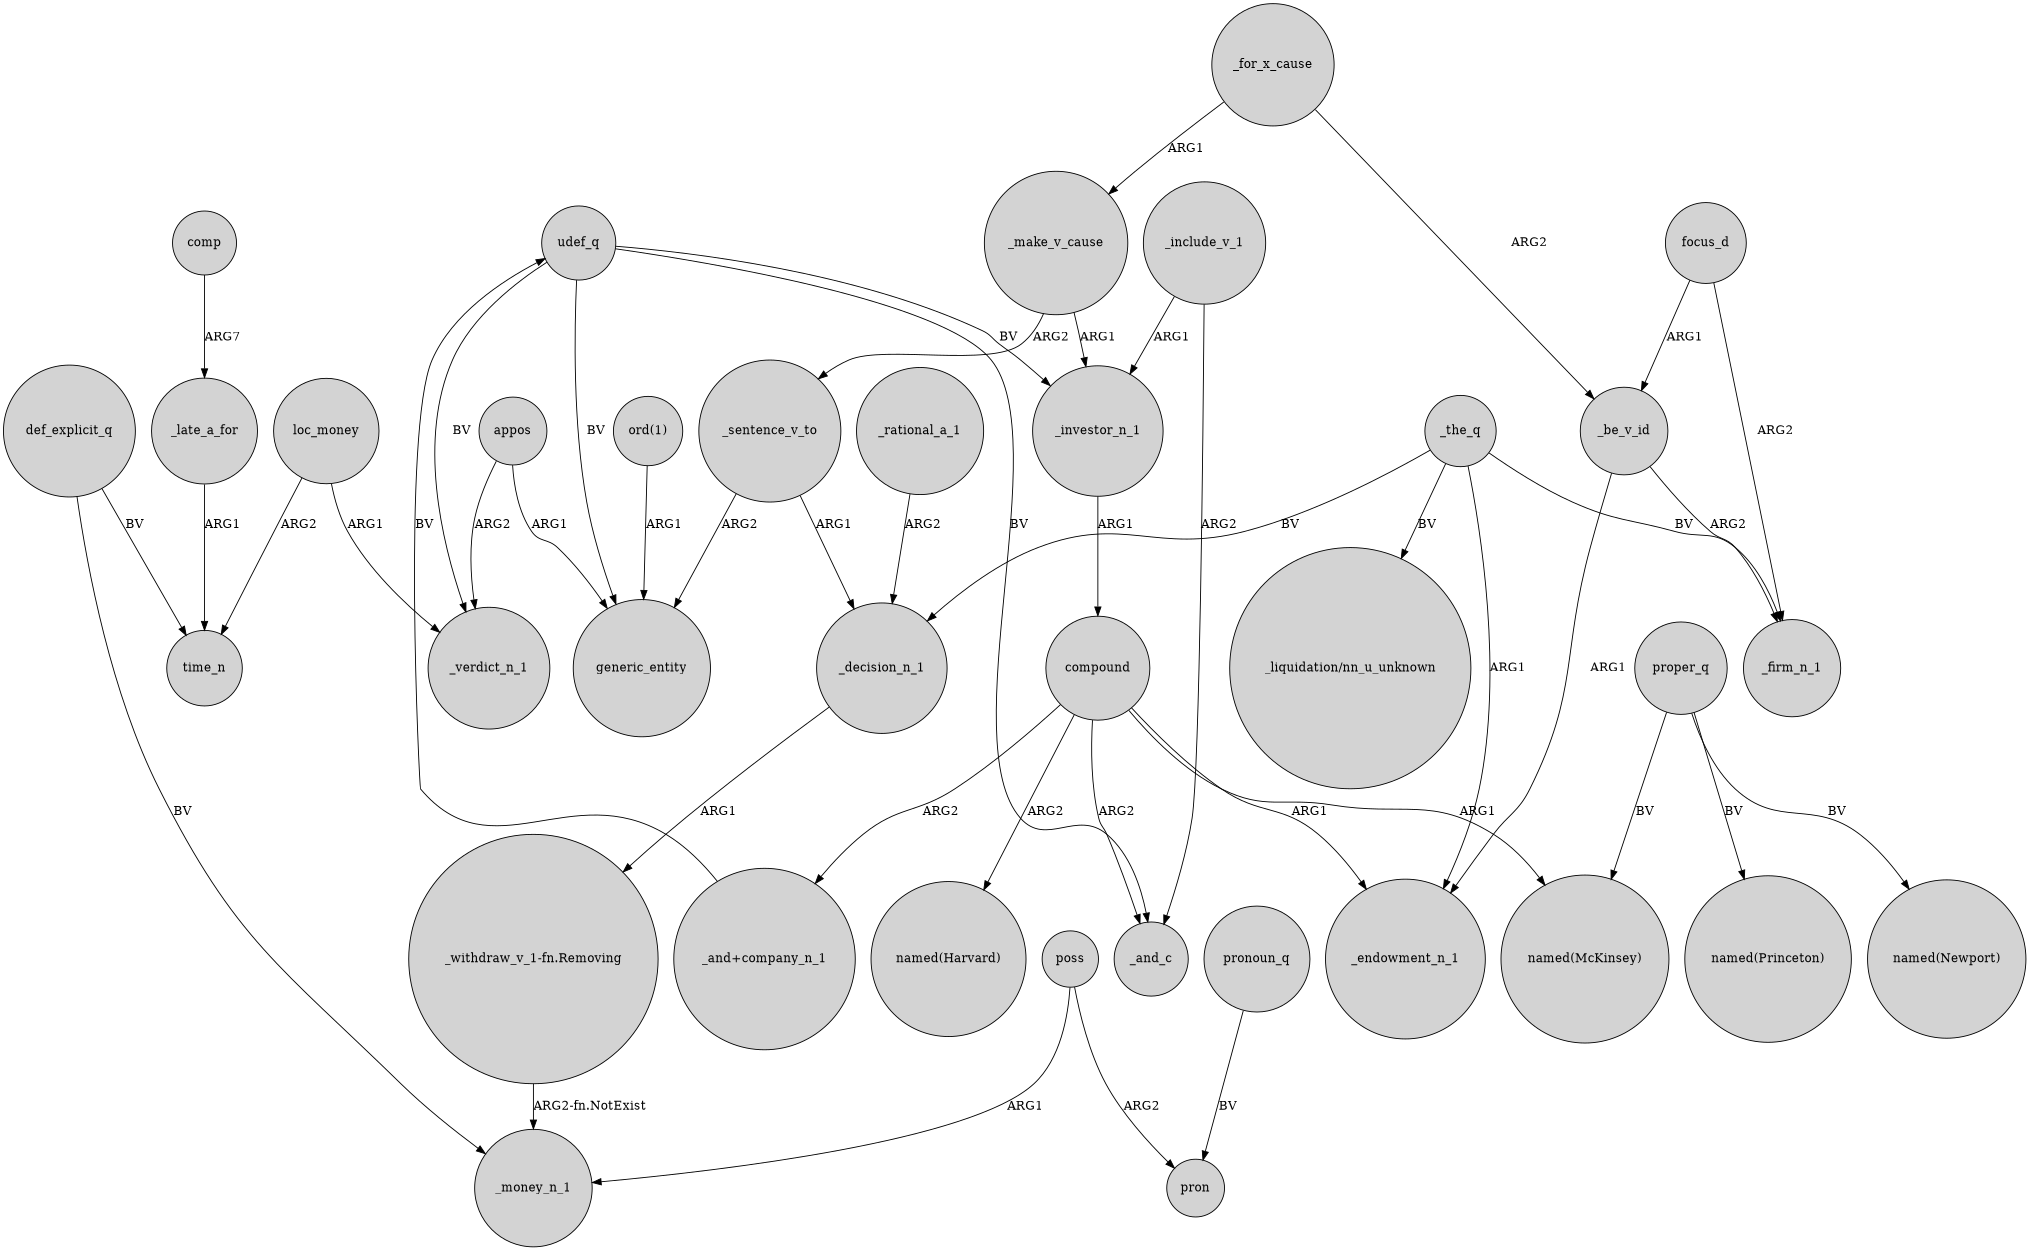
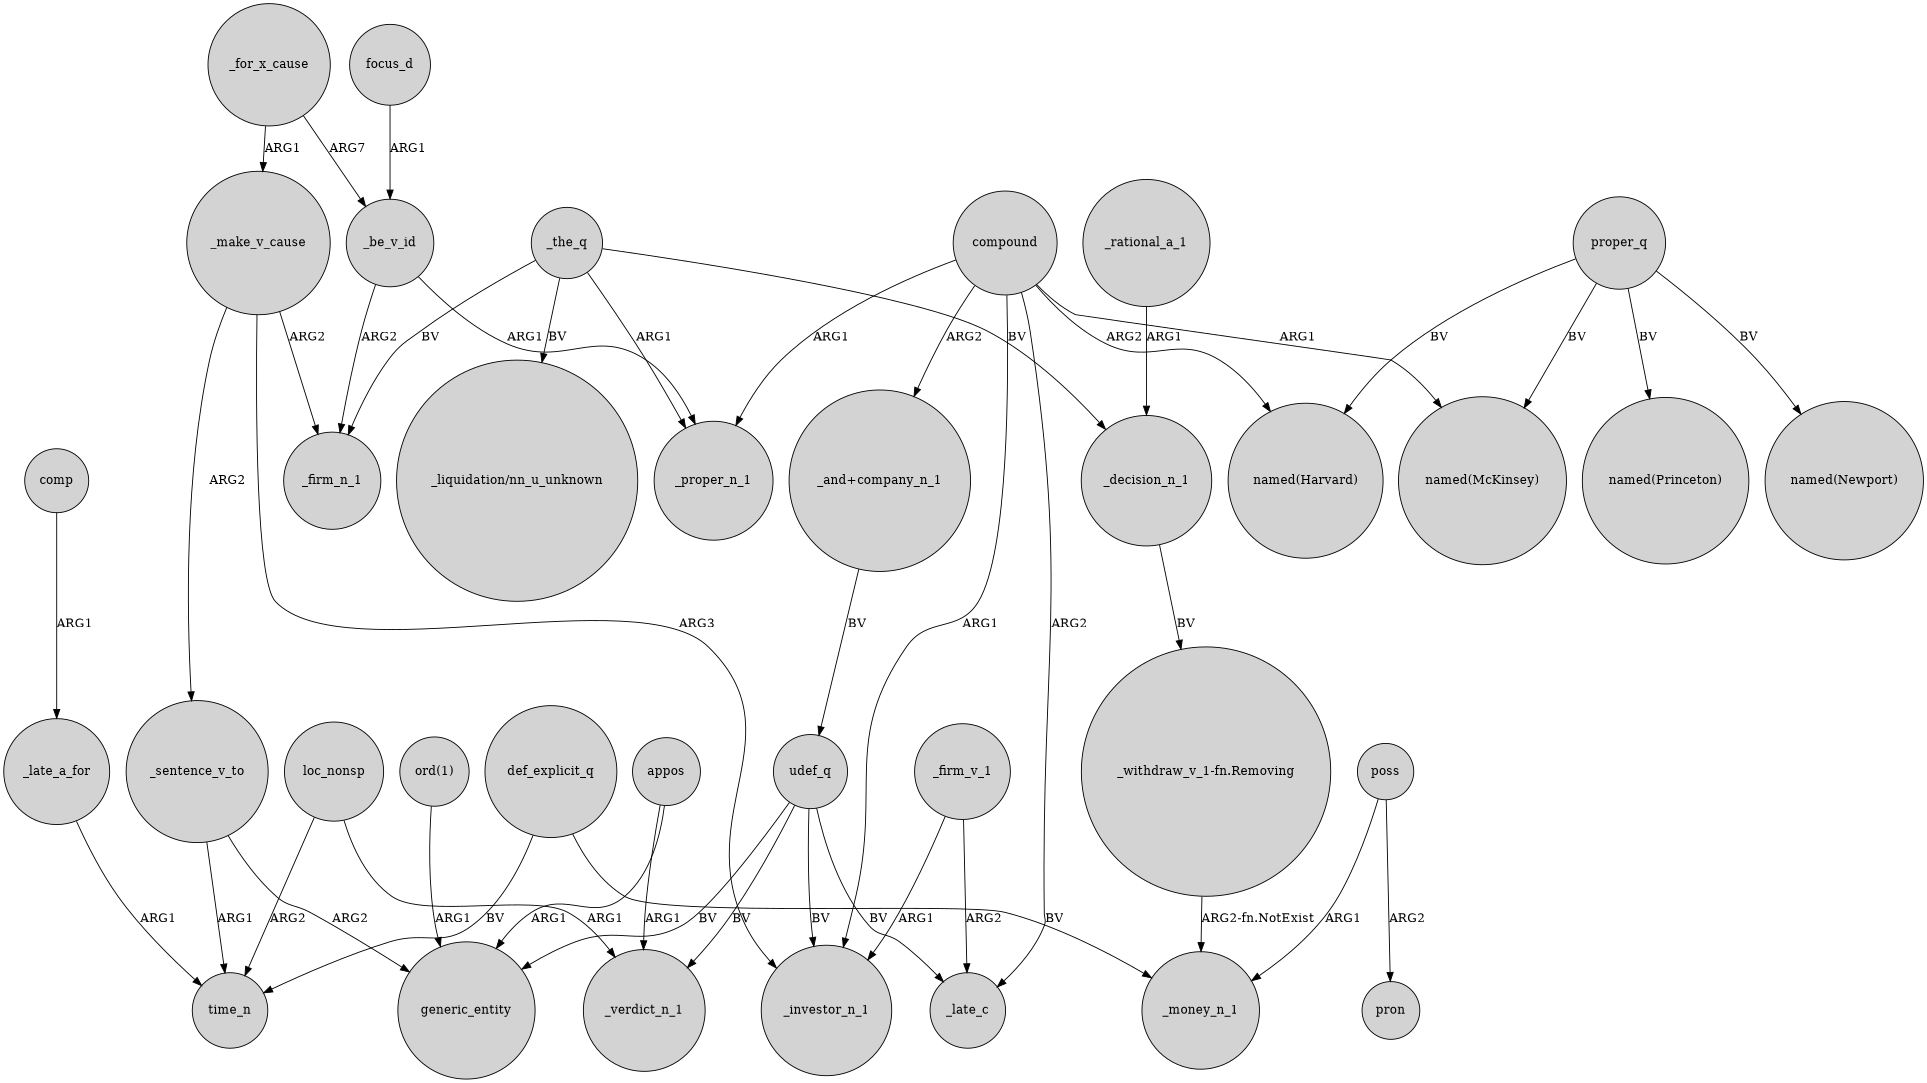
(1205, 243) -> (962, 772)
(1529, 243) -> (348, 149)
none -> (1452, 317)
(223, 337) -> (75, 624)
(1098, 337) -> (697, 624)
(326, 431) -> (334, 772)
(1747, 447) -> (297, 368)
(493, 525) -> (663, 919)
(923, 525) -> (1165, 337)
(825, 548) -> (215, 903)
(1098, 552) -> (947, 624)
(719, 812) -> (1186, 624)
(1151, 959) -> (968, 1010)
(1257, 959) -> none
(1405, 959) -> (714, 481)
